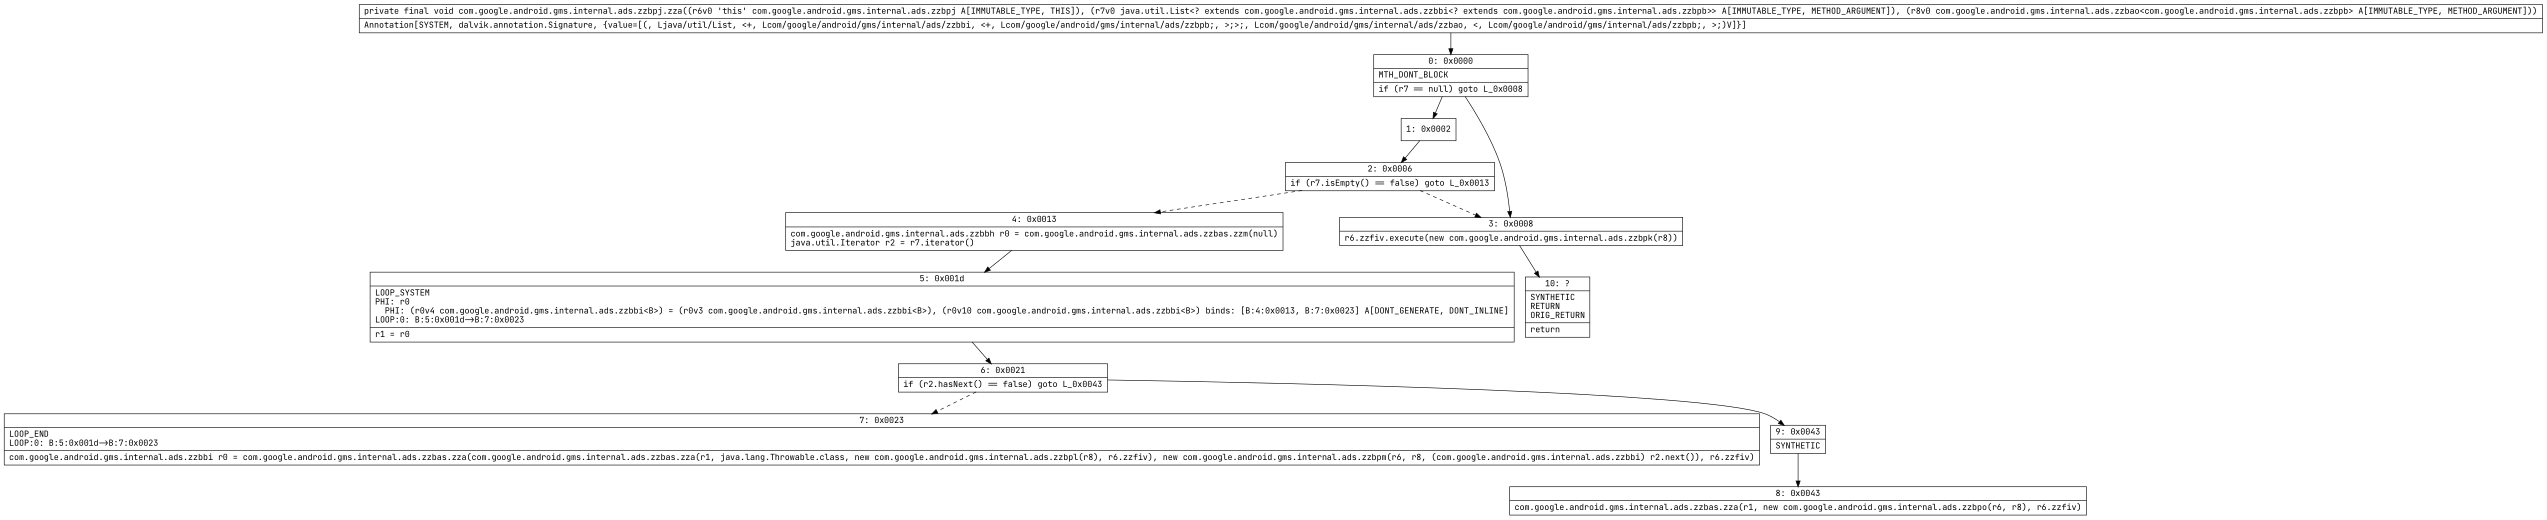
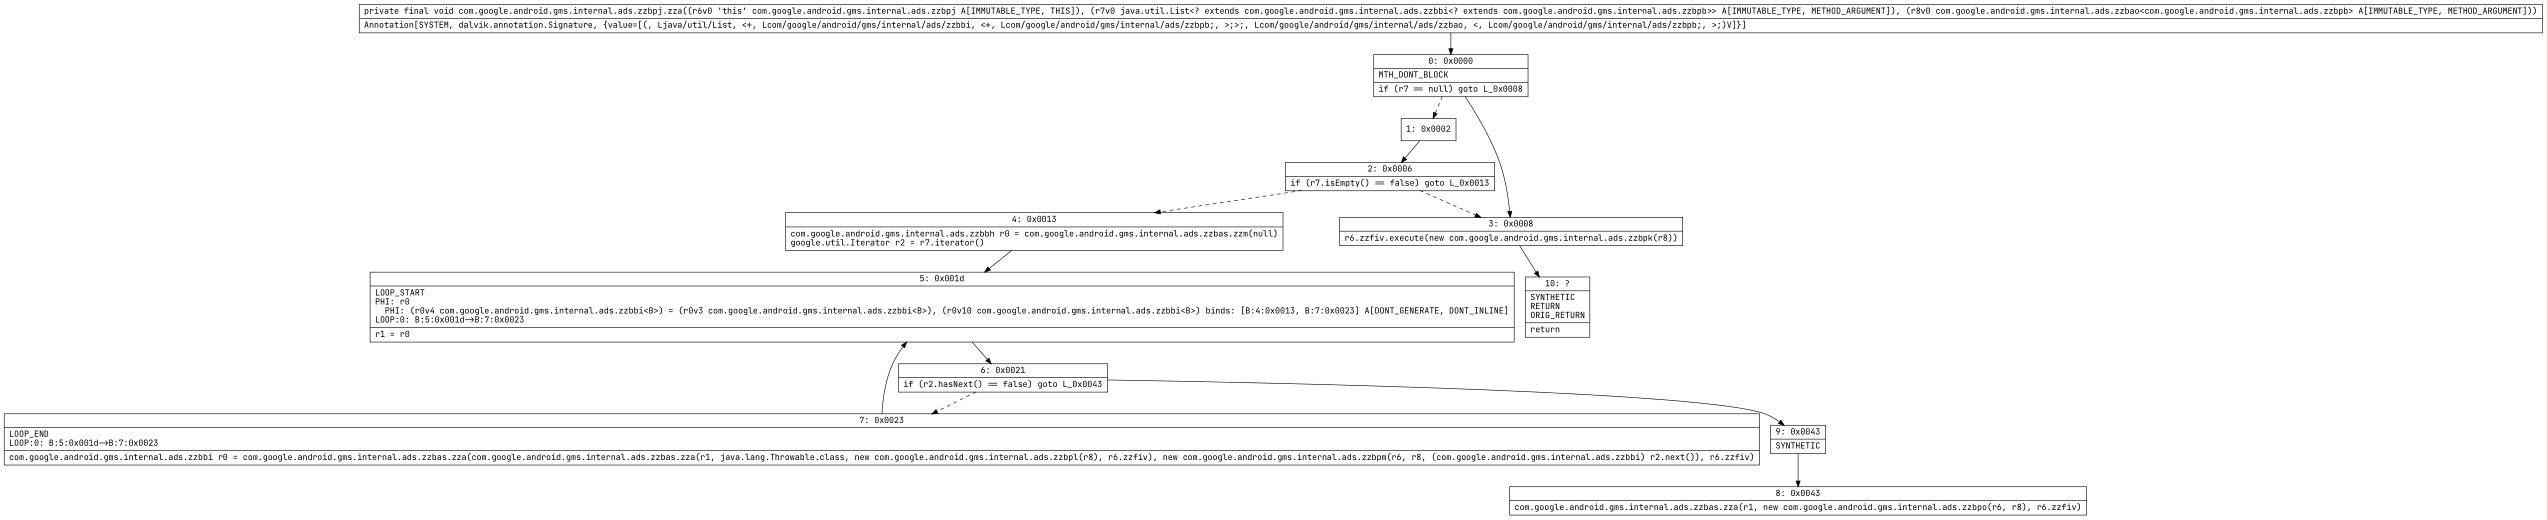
(1439, 105) -> (1439, 105)
(883, 243) -> (888, 243)
(402, 293) -> (400, 293)
none -> (887, 379)
